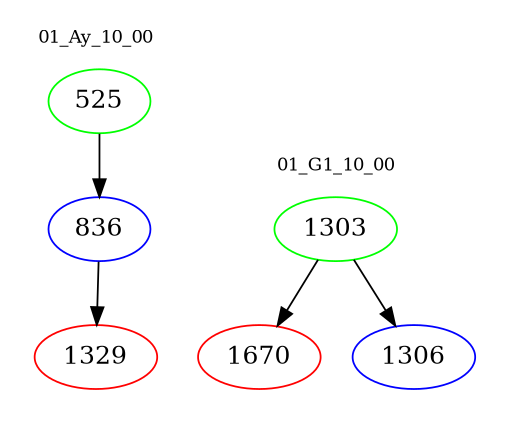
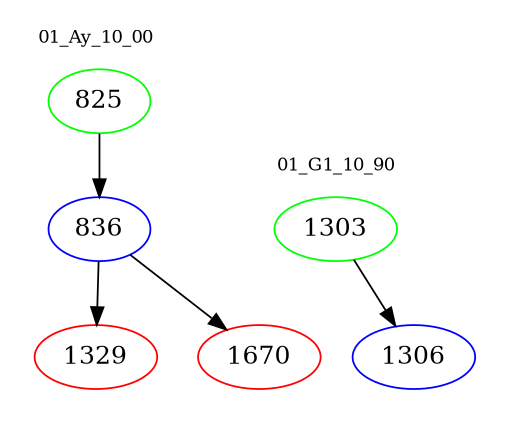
(99, 101) -> (99, 101)
(337, 166) -> (337, 166)
(303, 285) -> (159, 277)
